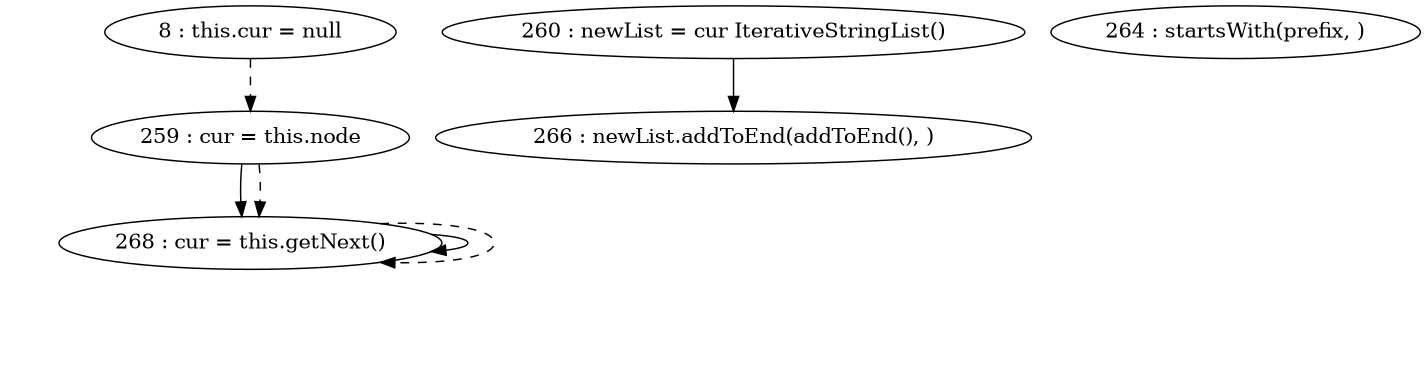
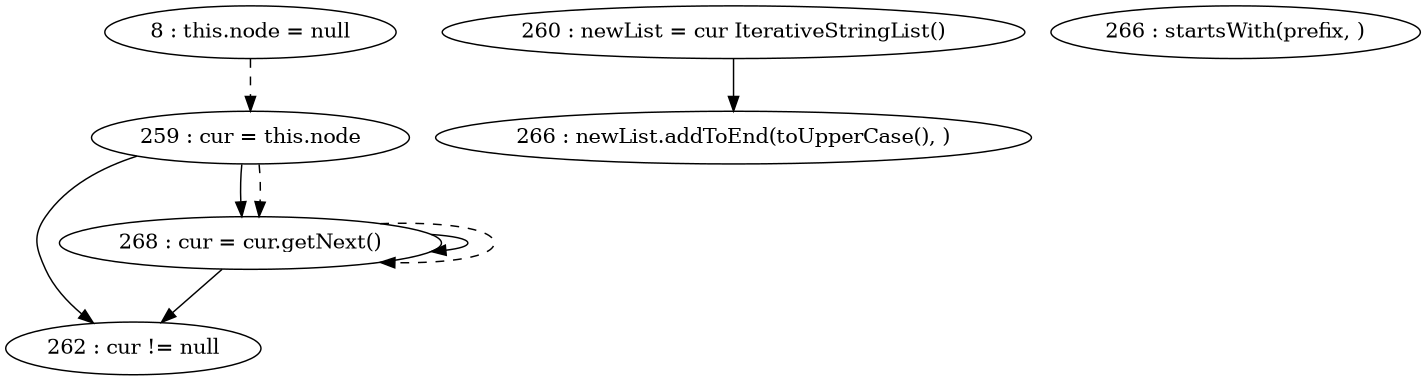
(250, 32) -> (250, 32)
(1236, 32) -> (1236, 32)
(734, 138) -> (734, 138)
(250, 243) -> (250, 243)
none -> (133, 348)
